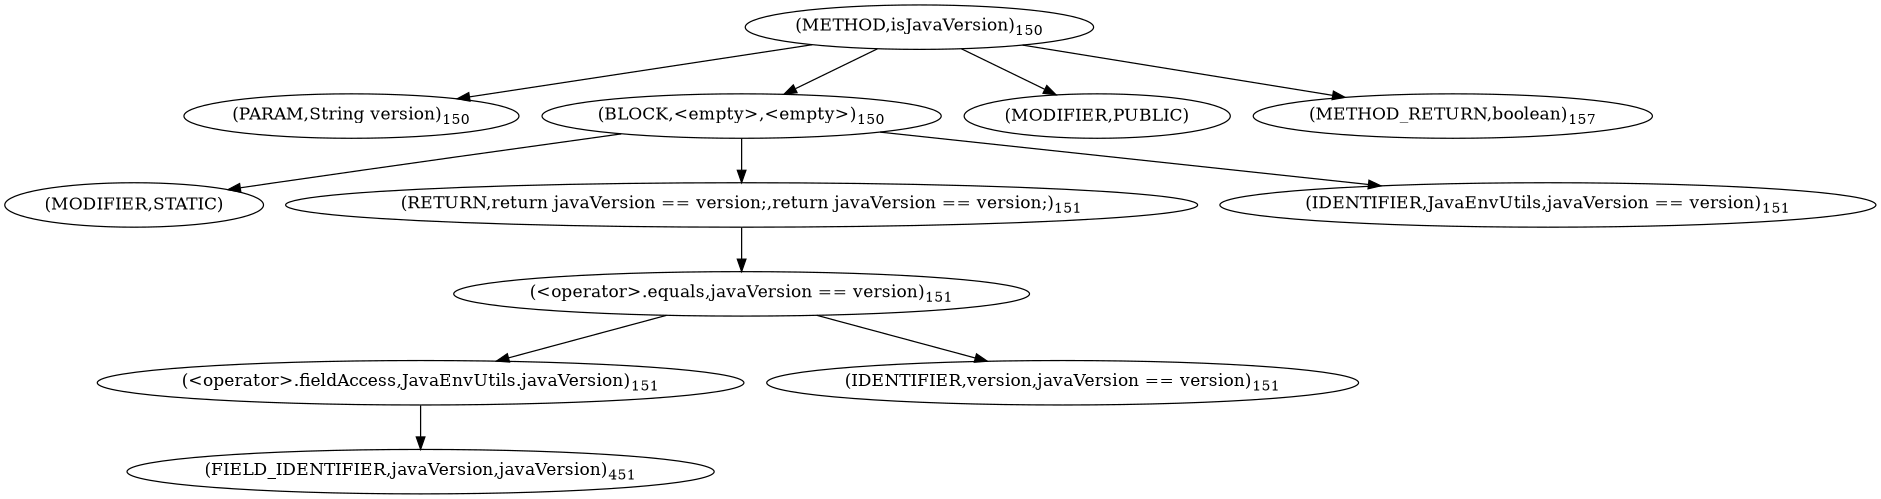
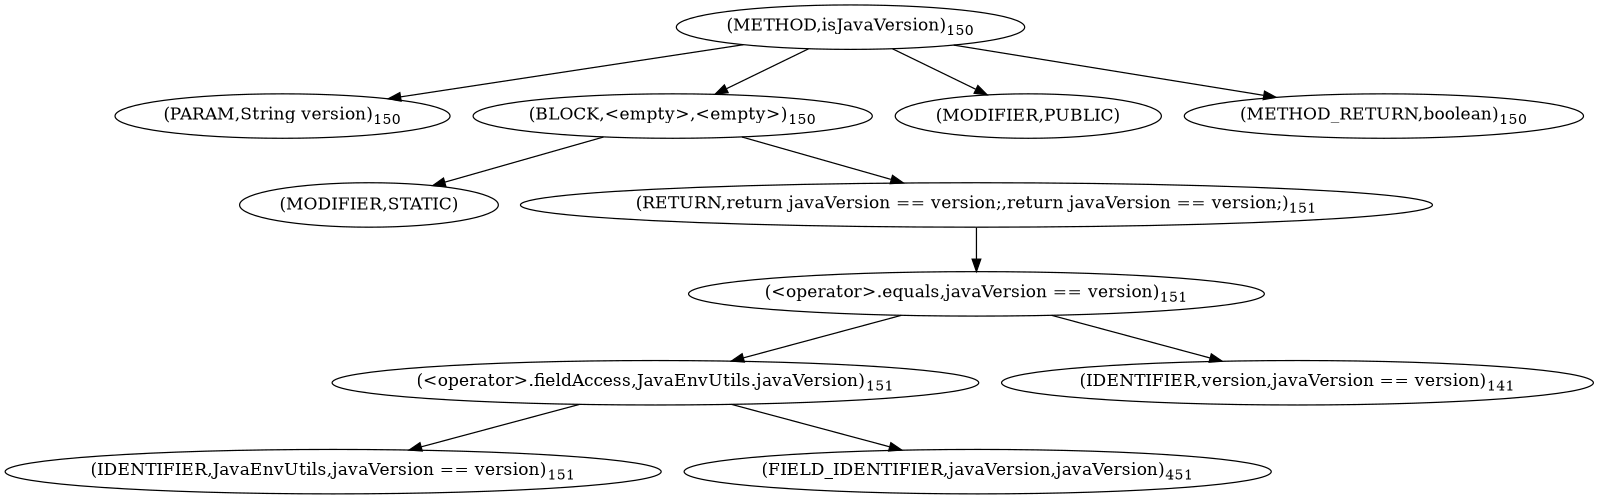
(1582, 114) -> (1514, 114)
(1124, 158) -> (500, 426)
(1266, 381) -> (1501, 381)
